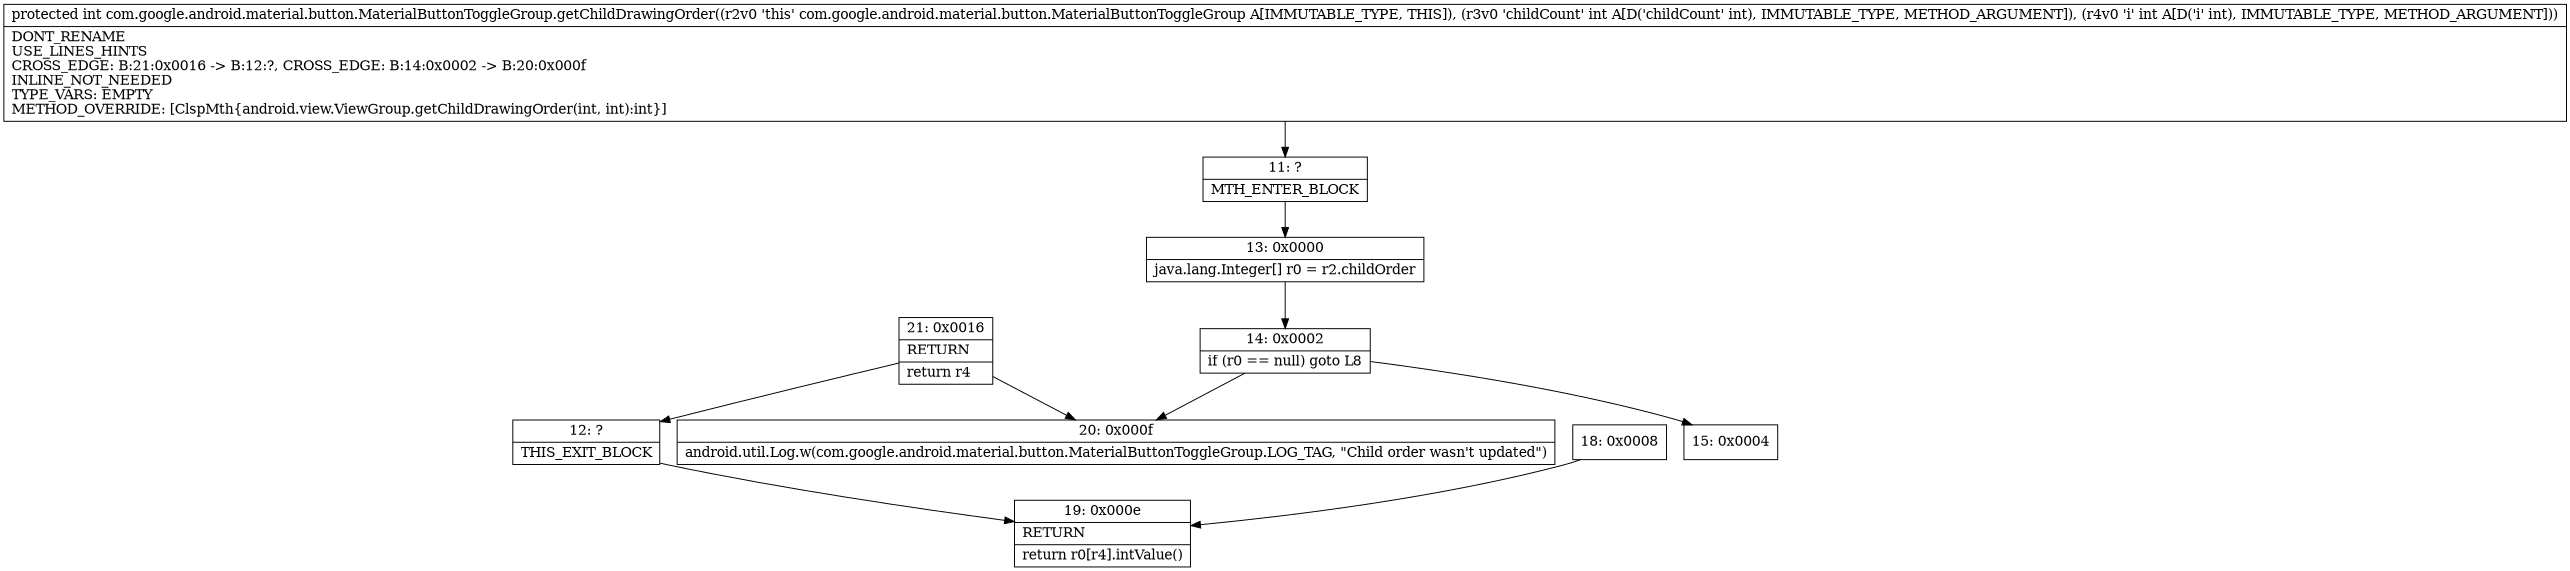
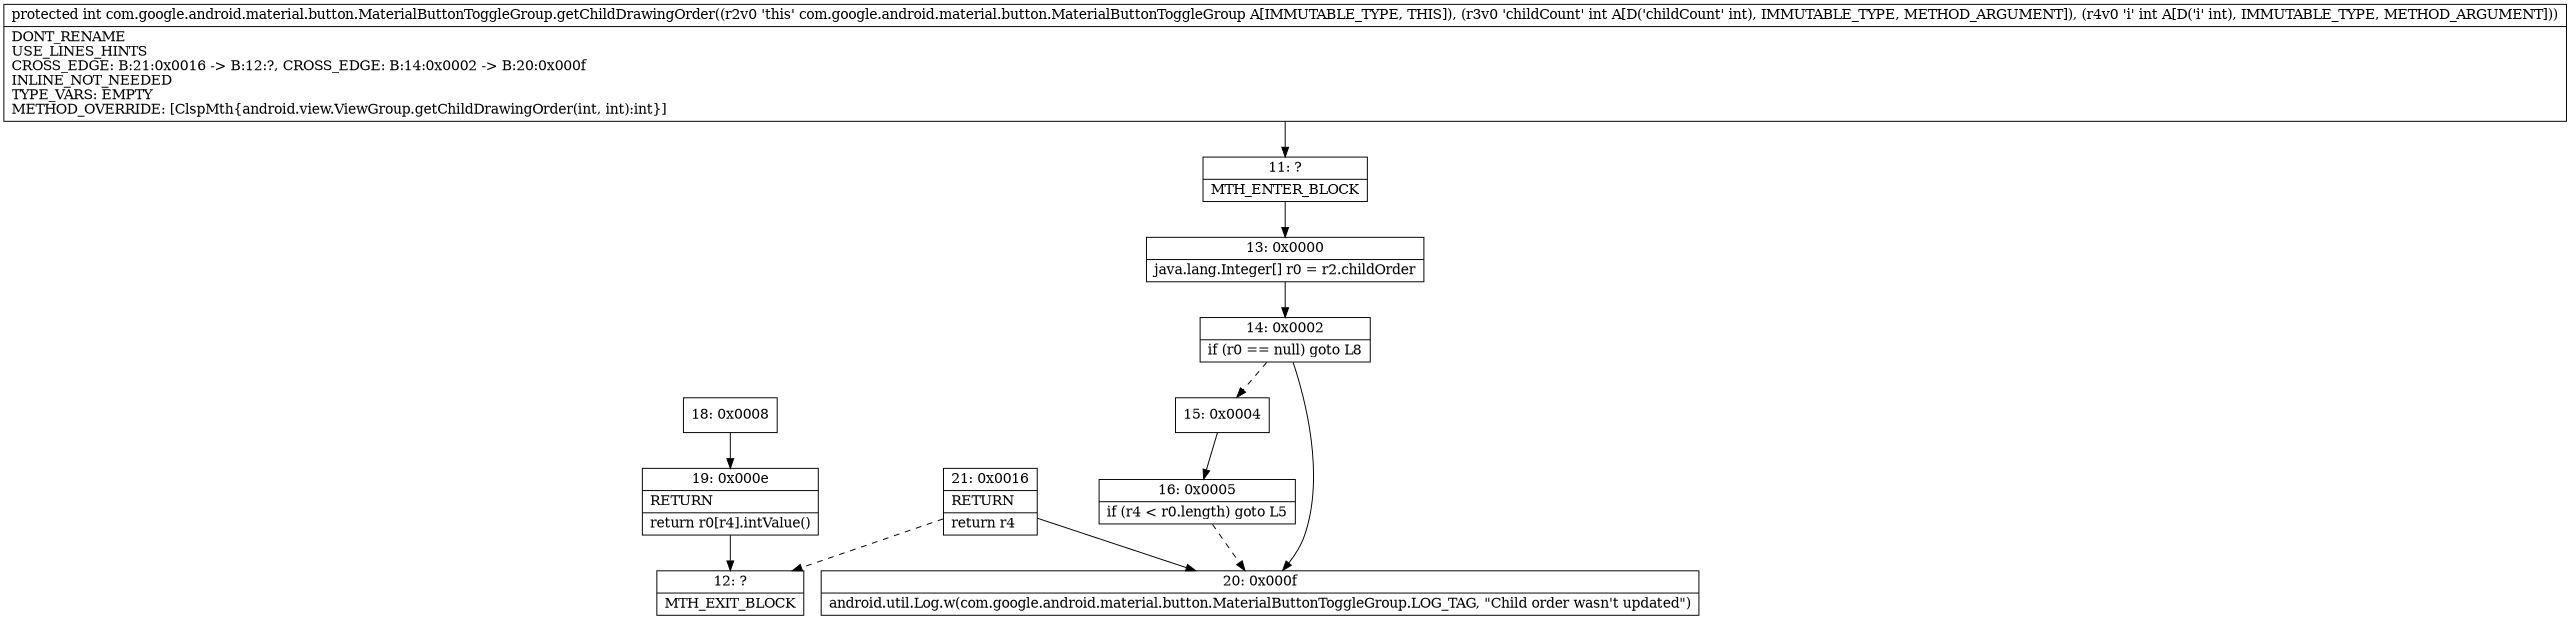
(1528, 386) -> (1255, 376)
(784, 391) -> (872, 543)
(586, 453) -> (730, 604)
(832, 495) -> (730, 548)
none -> (1197, 502)
